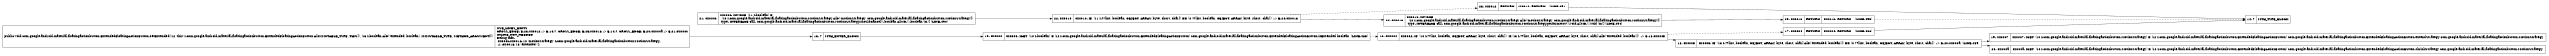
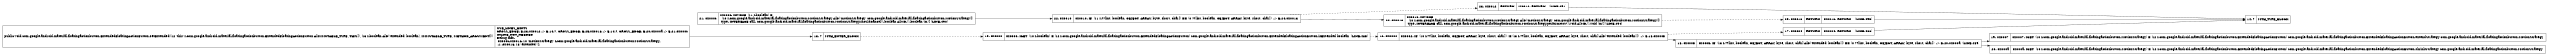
(1721, 20) -> (1721, 20)
(2059, 20) -> (2059, 20)
(921, 37) -> (921, 37)
